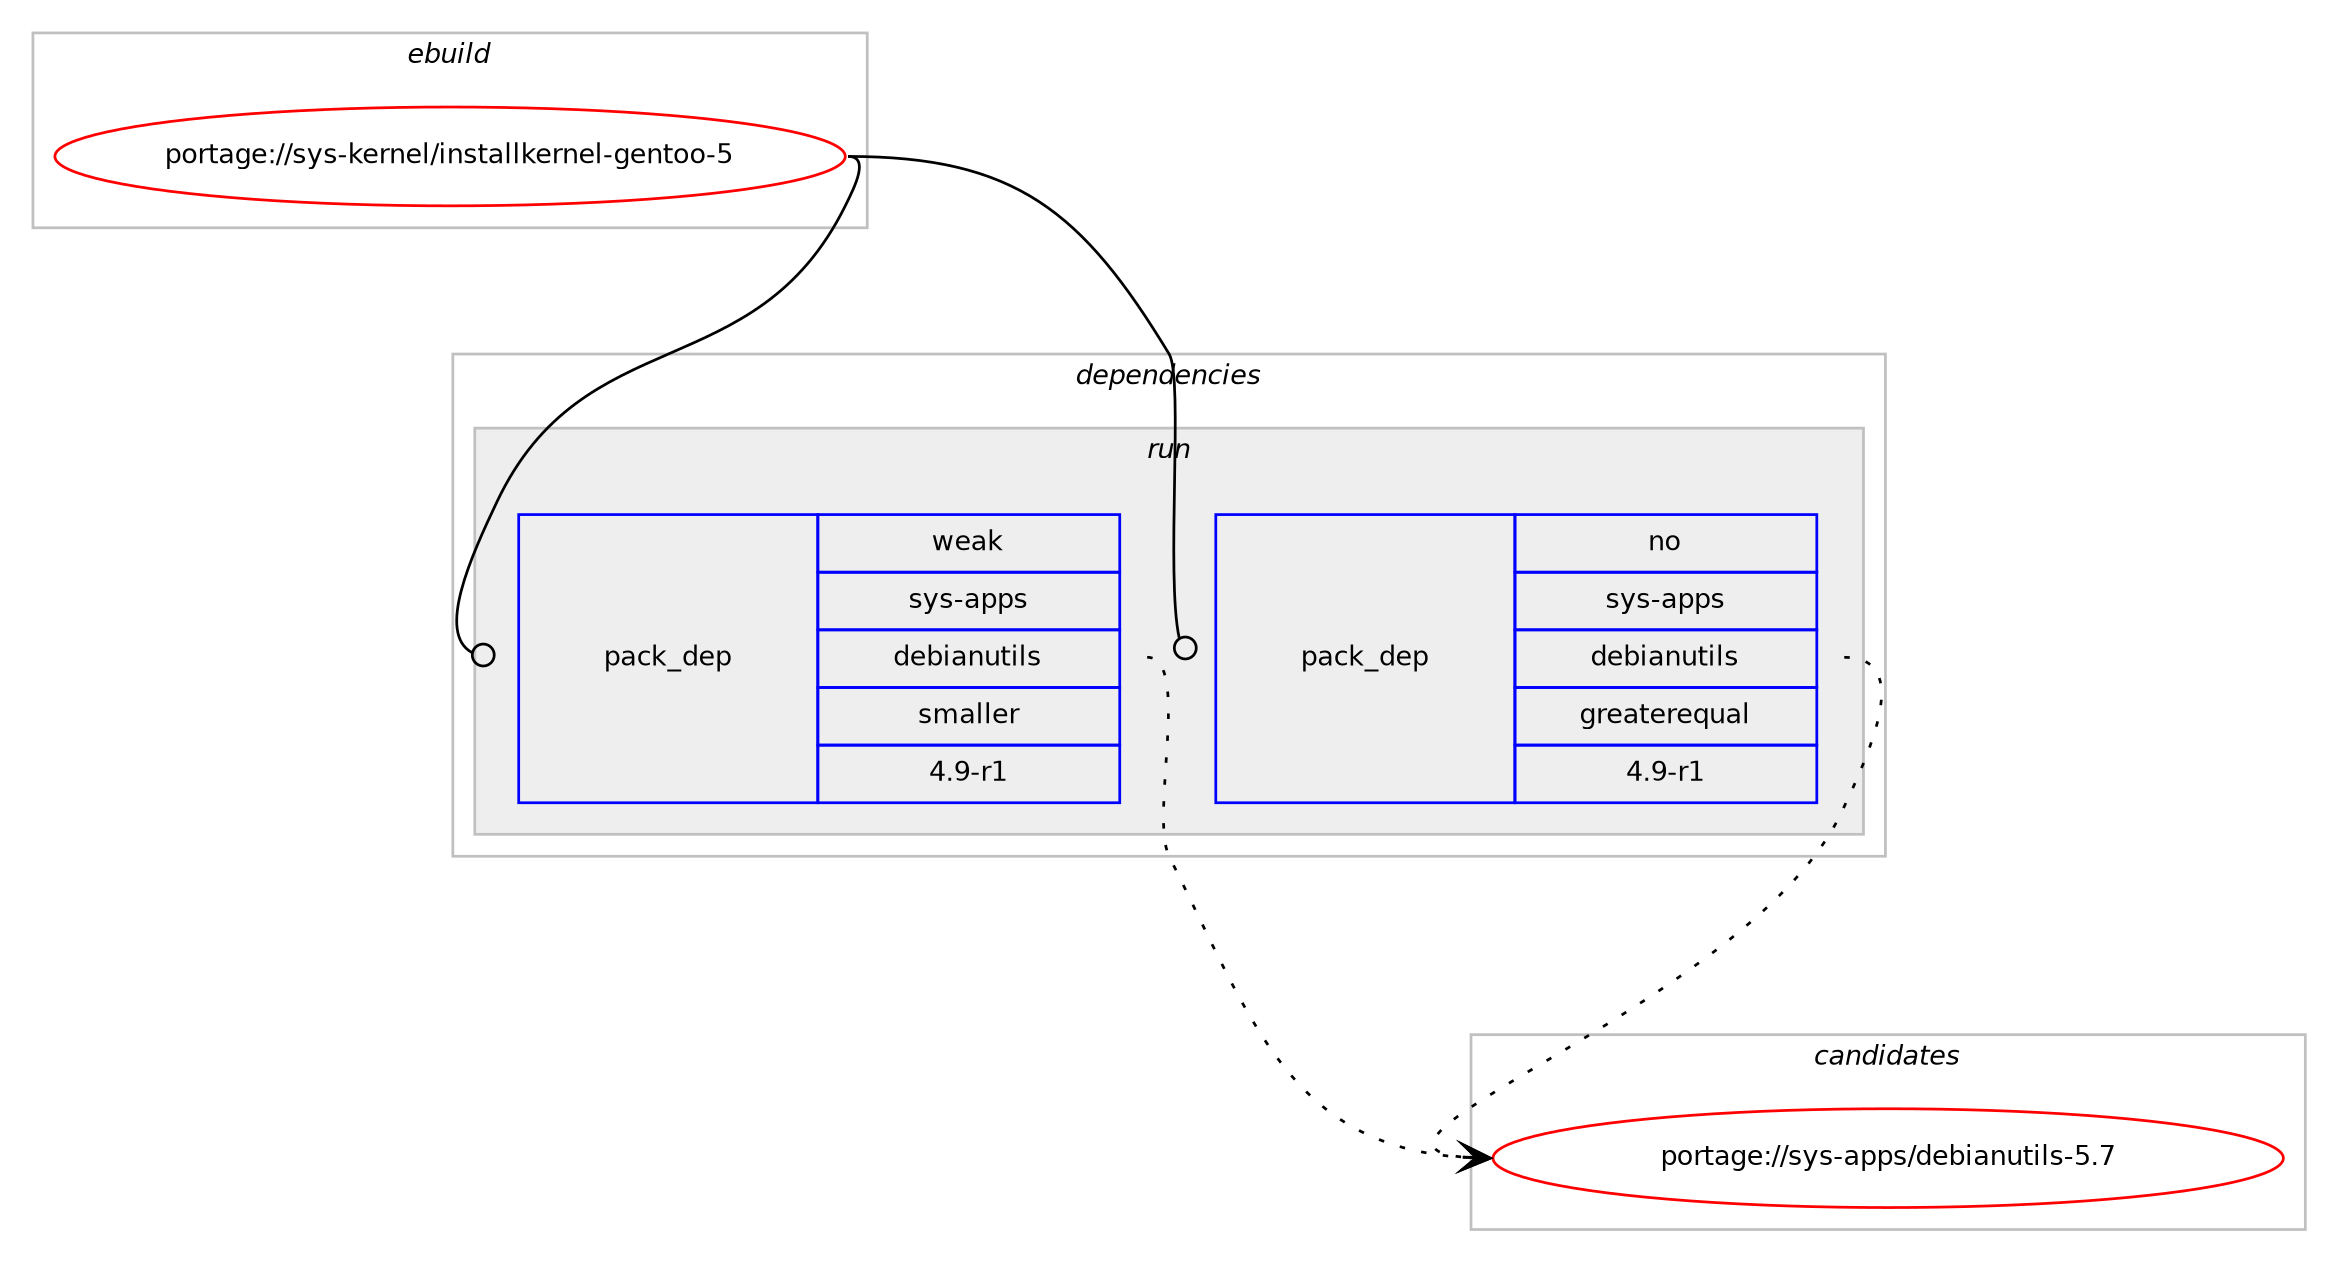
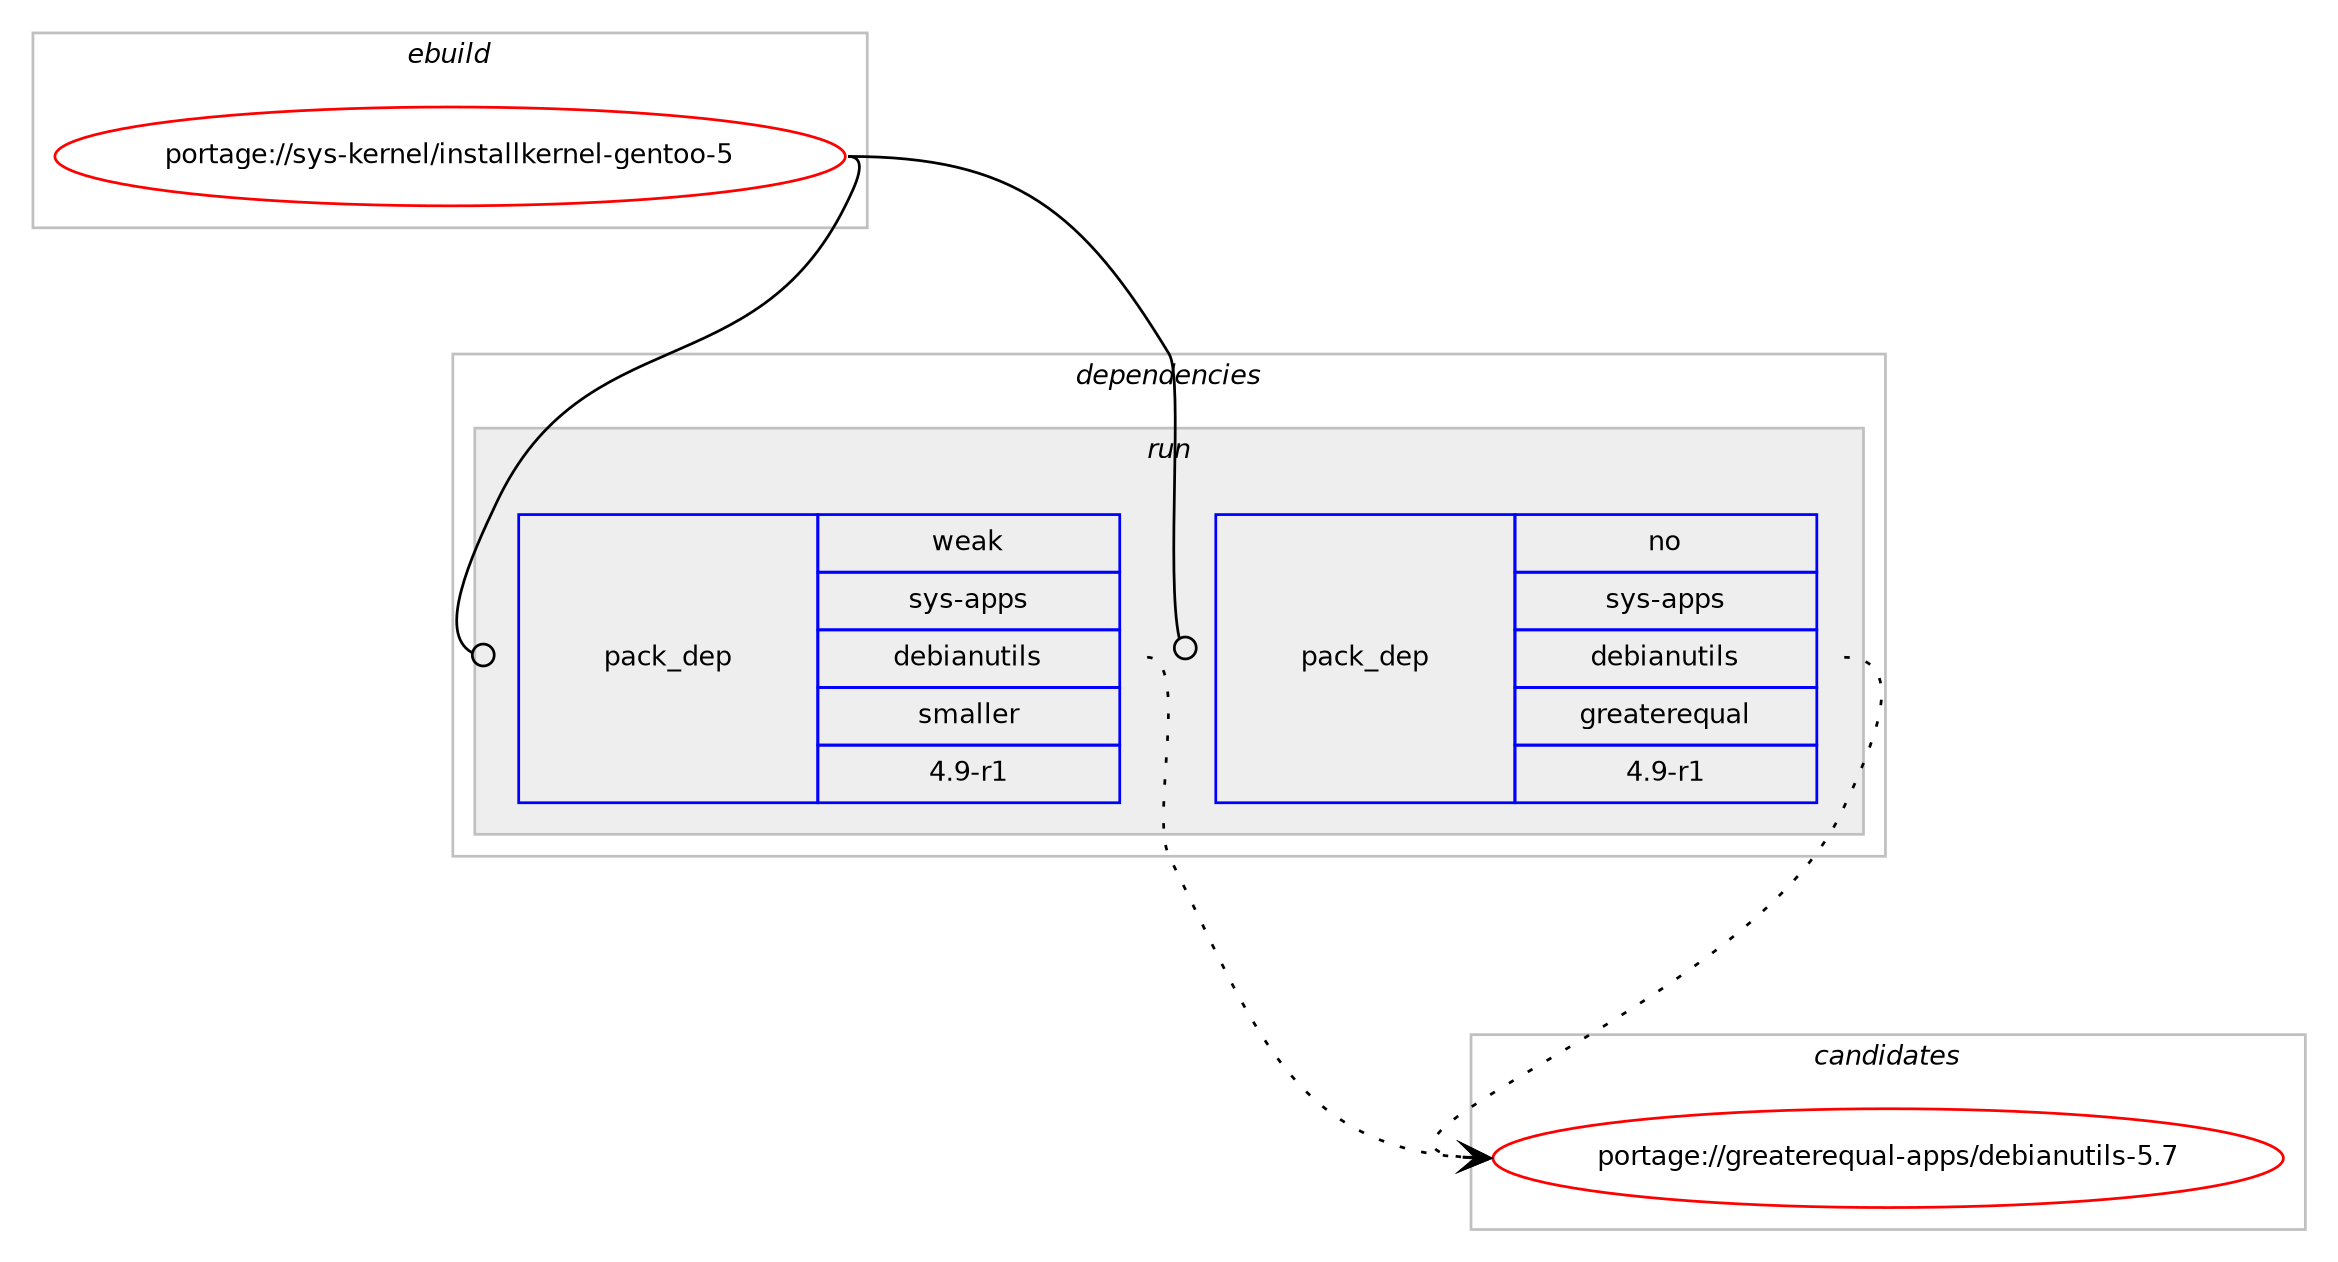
(1888, 1158) -> (1888, 1158)
